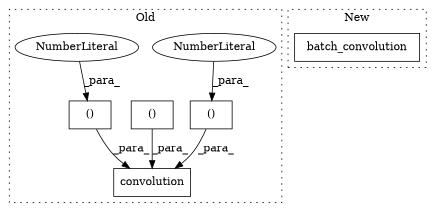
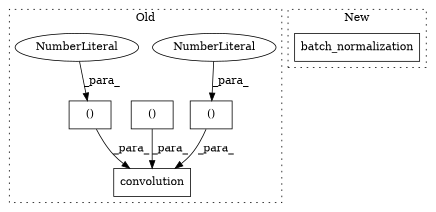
(357, 47) -> (357, 47)
